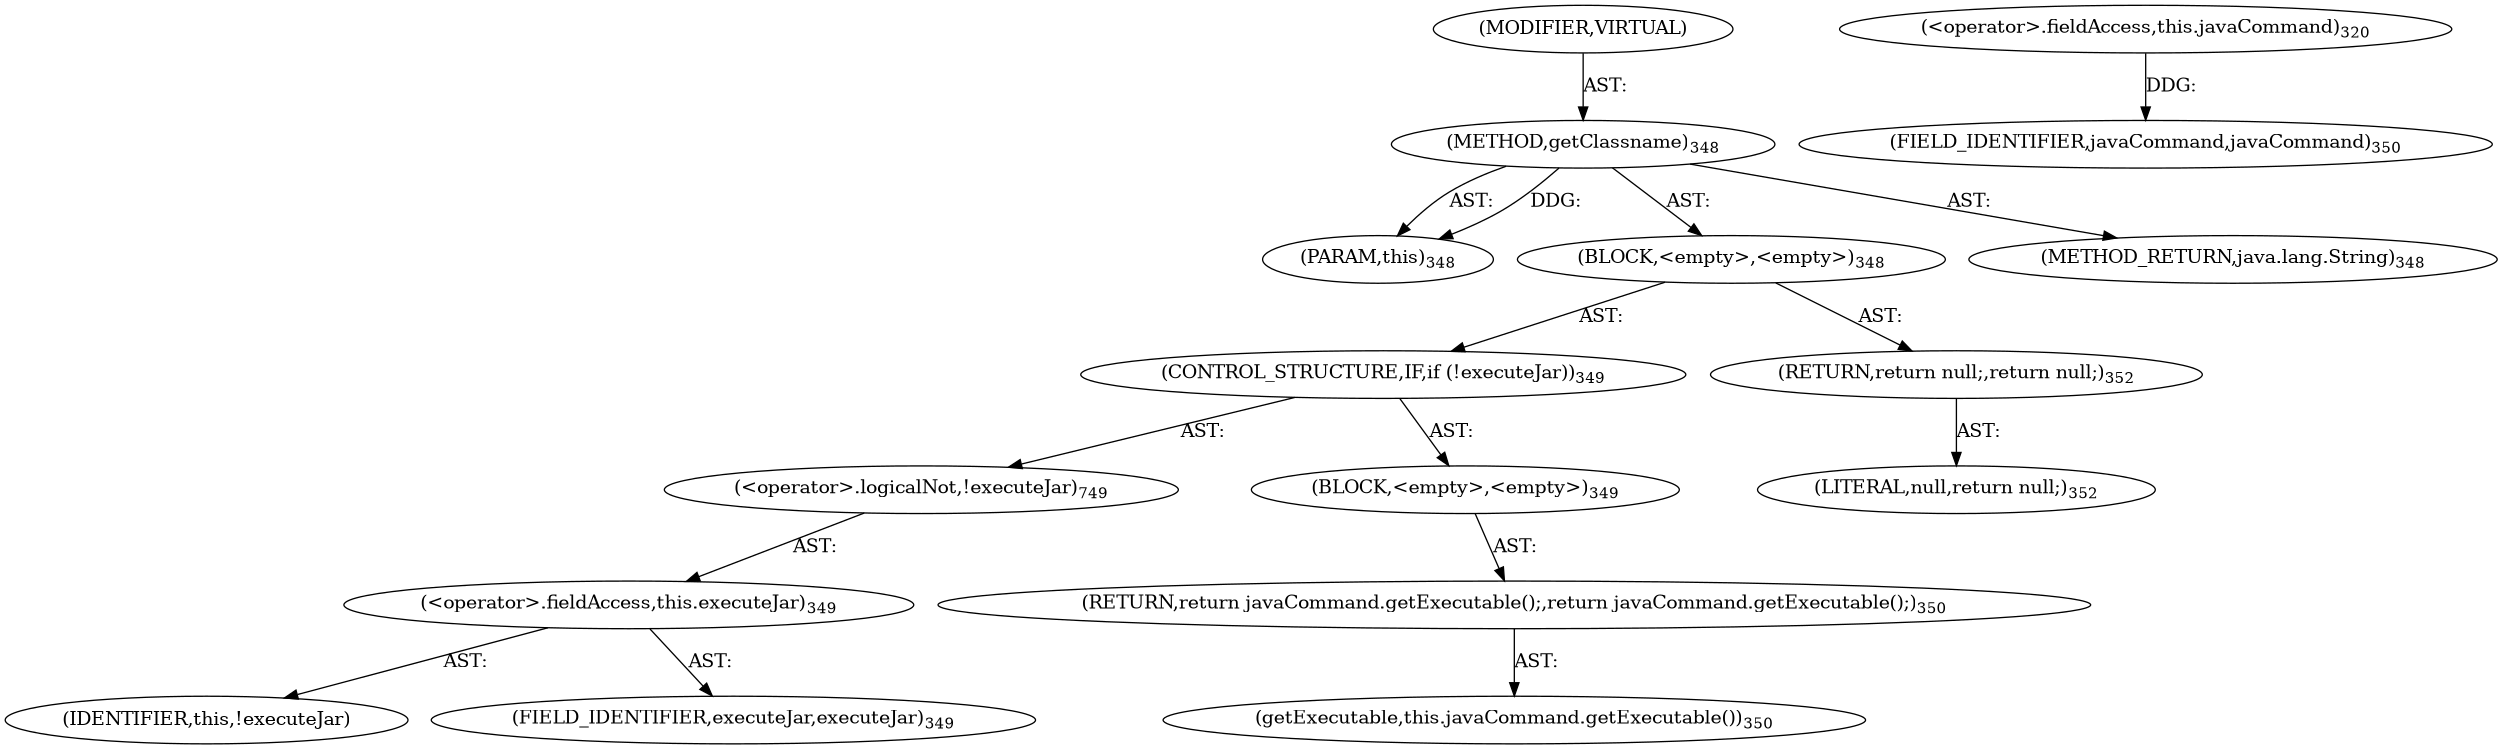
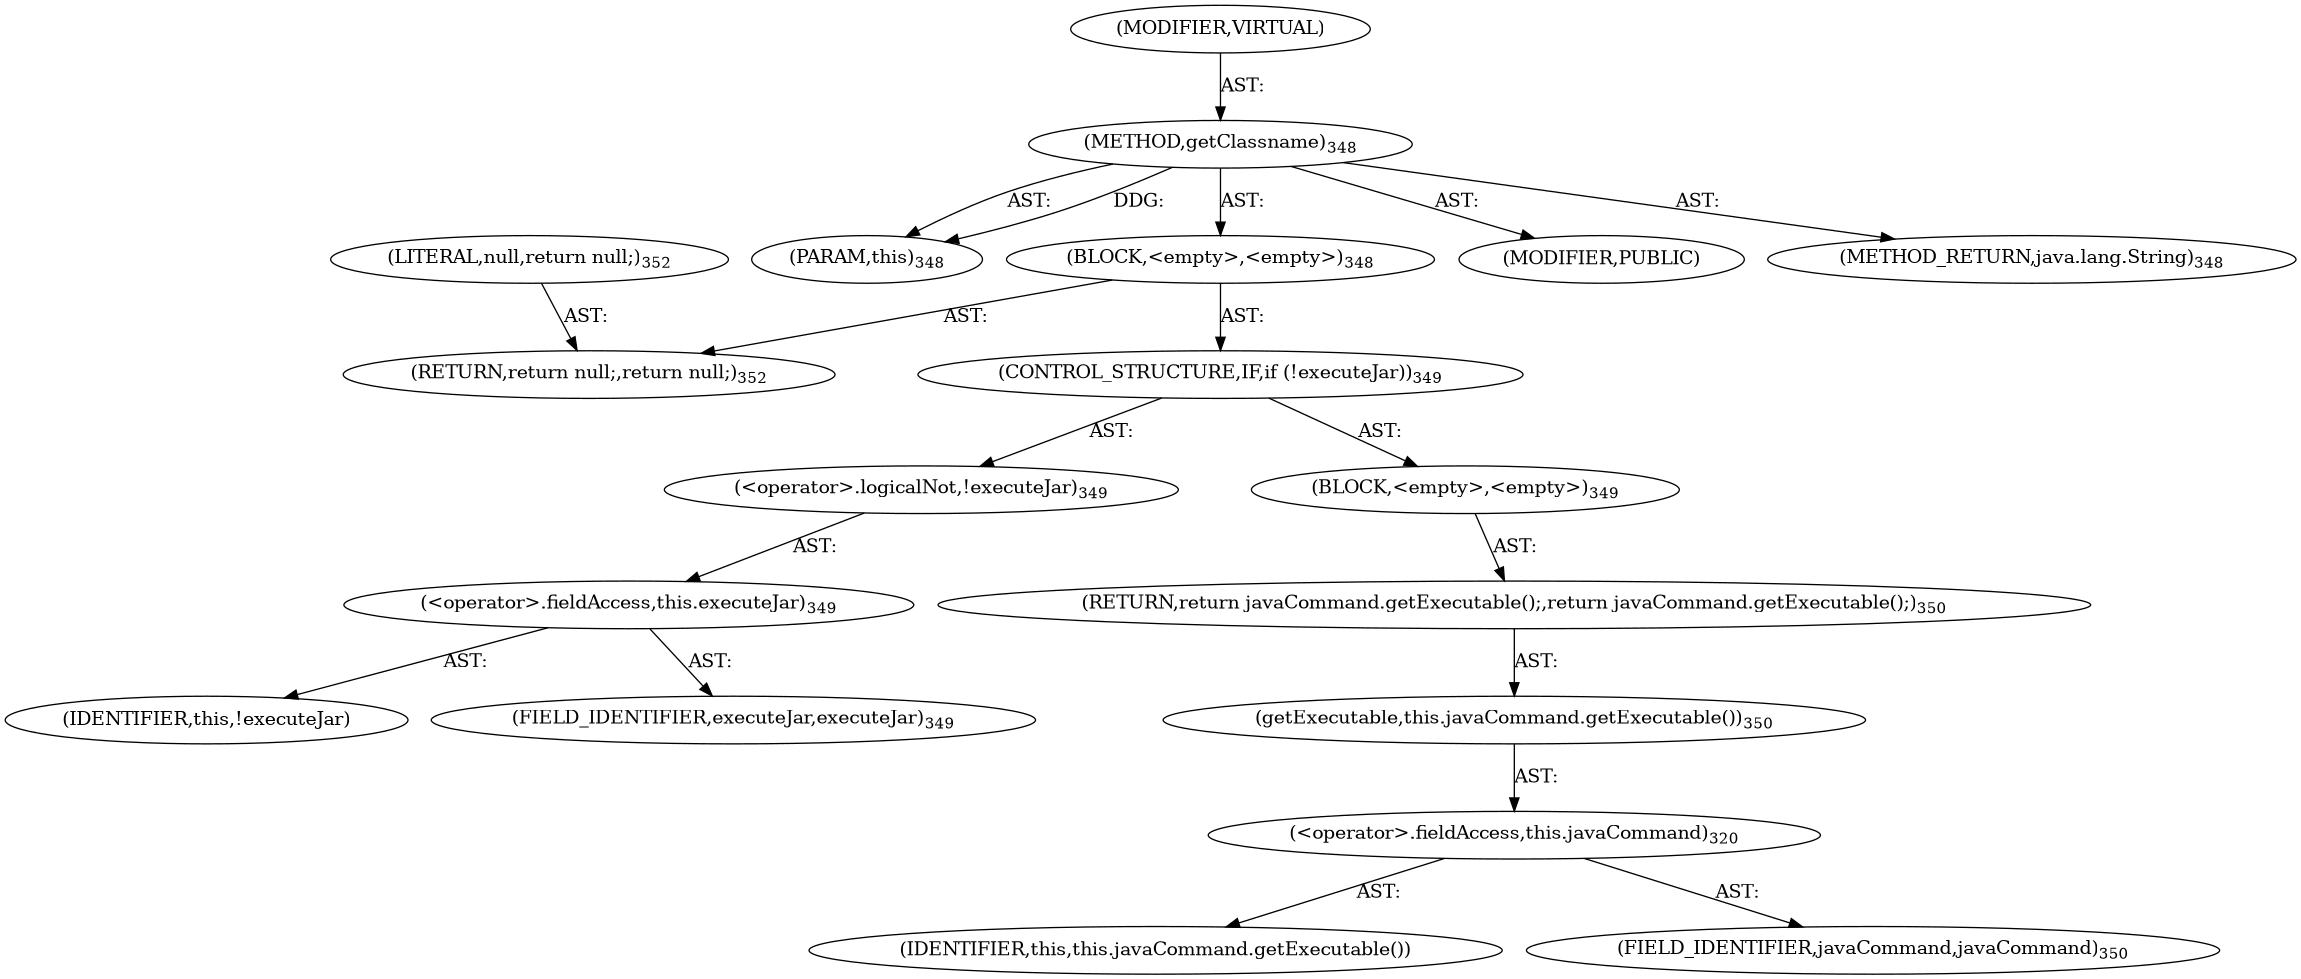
(2174, 87) -> (1741, 893)
none -> (1602, 259)
(1956, 426) -> (556, 311)
(1093, 488) -> (1093, 488)
none -> (1514, 771)
none -> (1156, 950)
